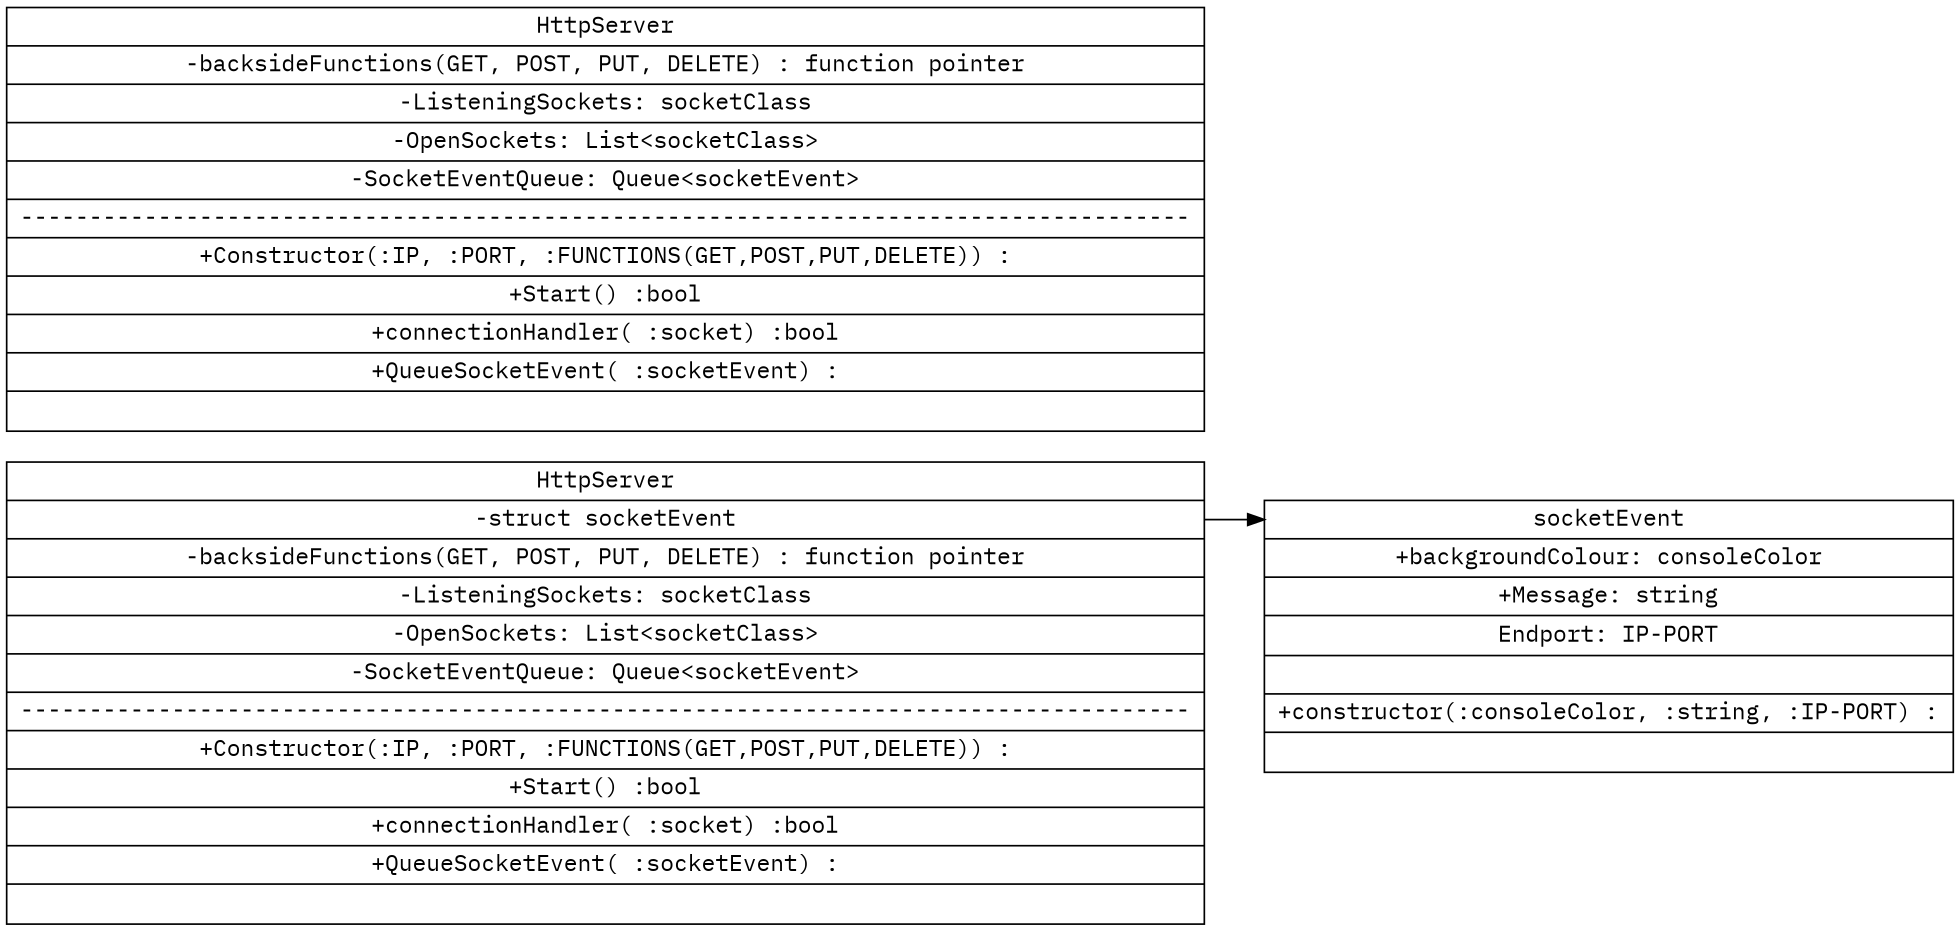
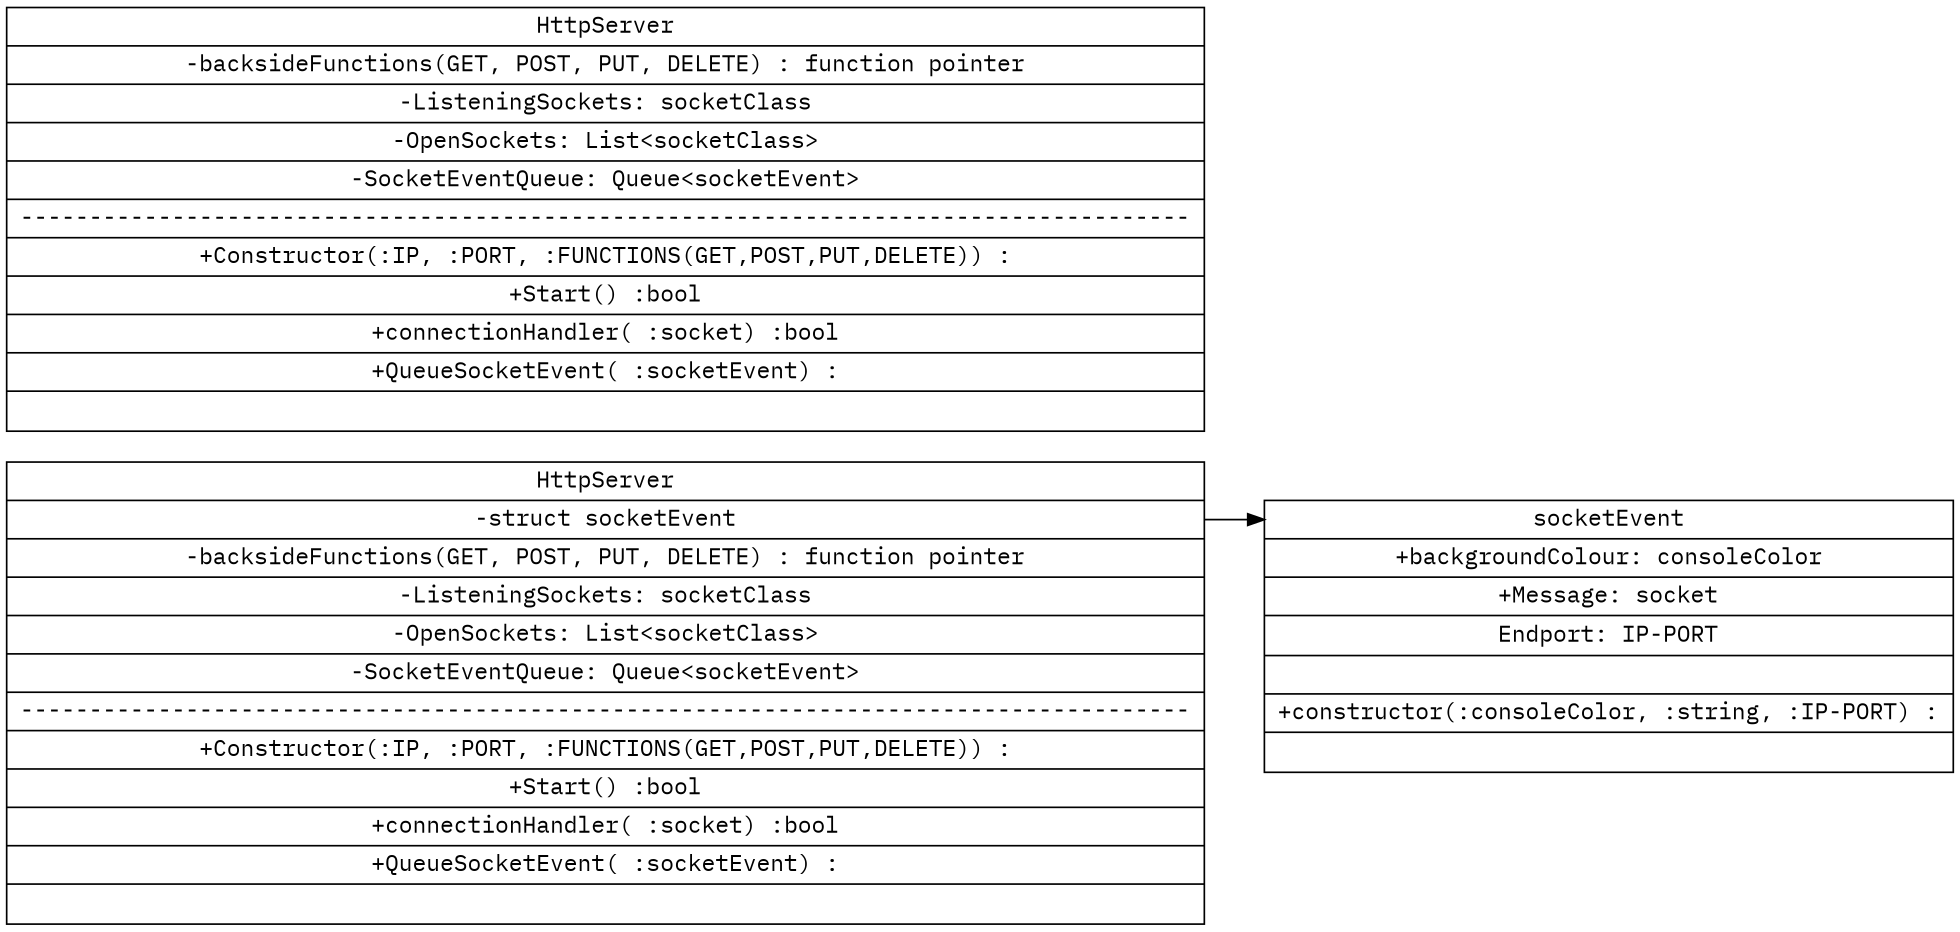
(1609, 595) -> (1609, 595)
